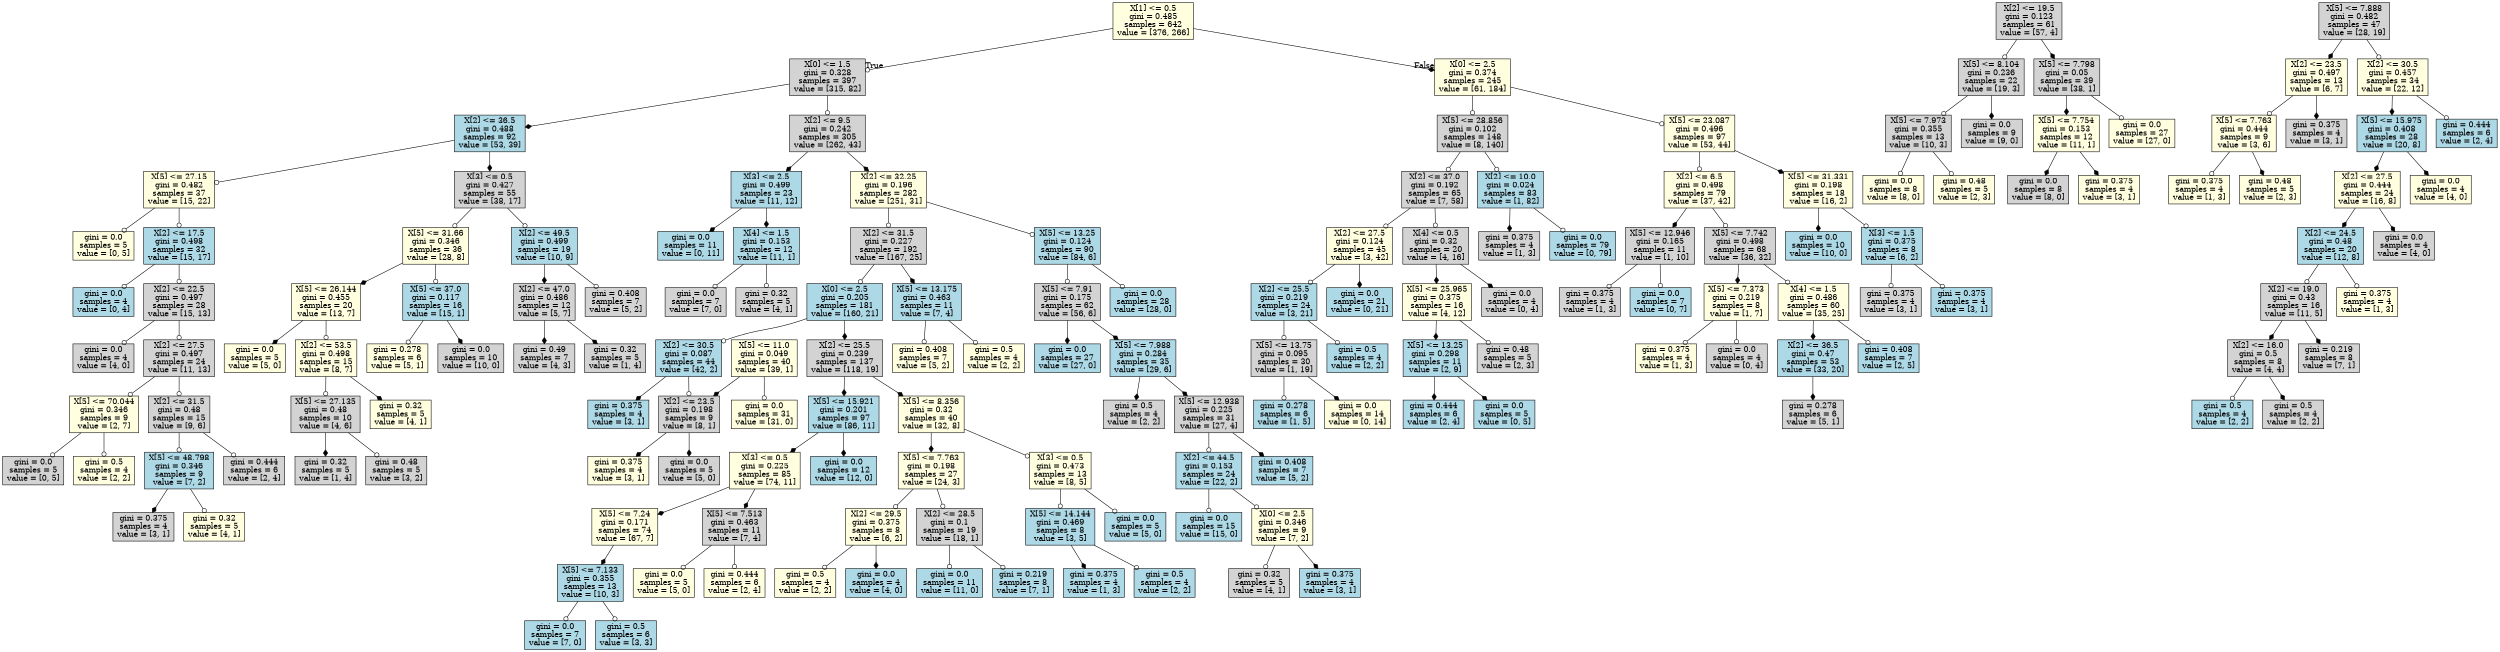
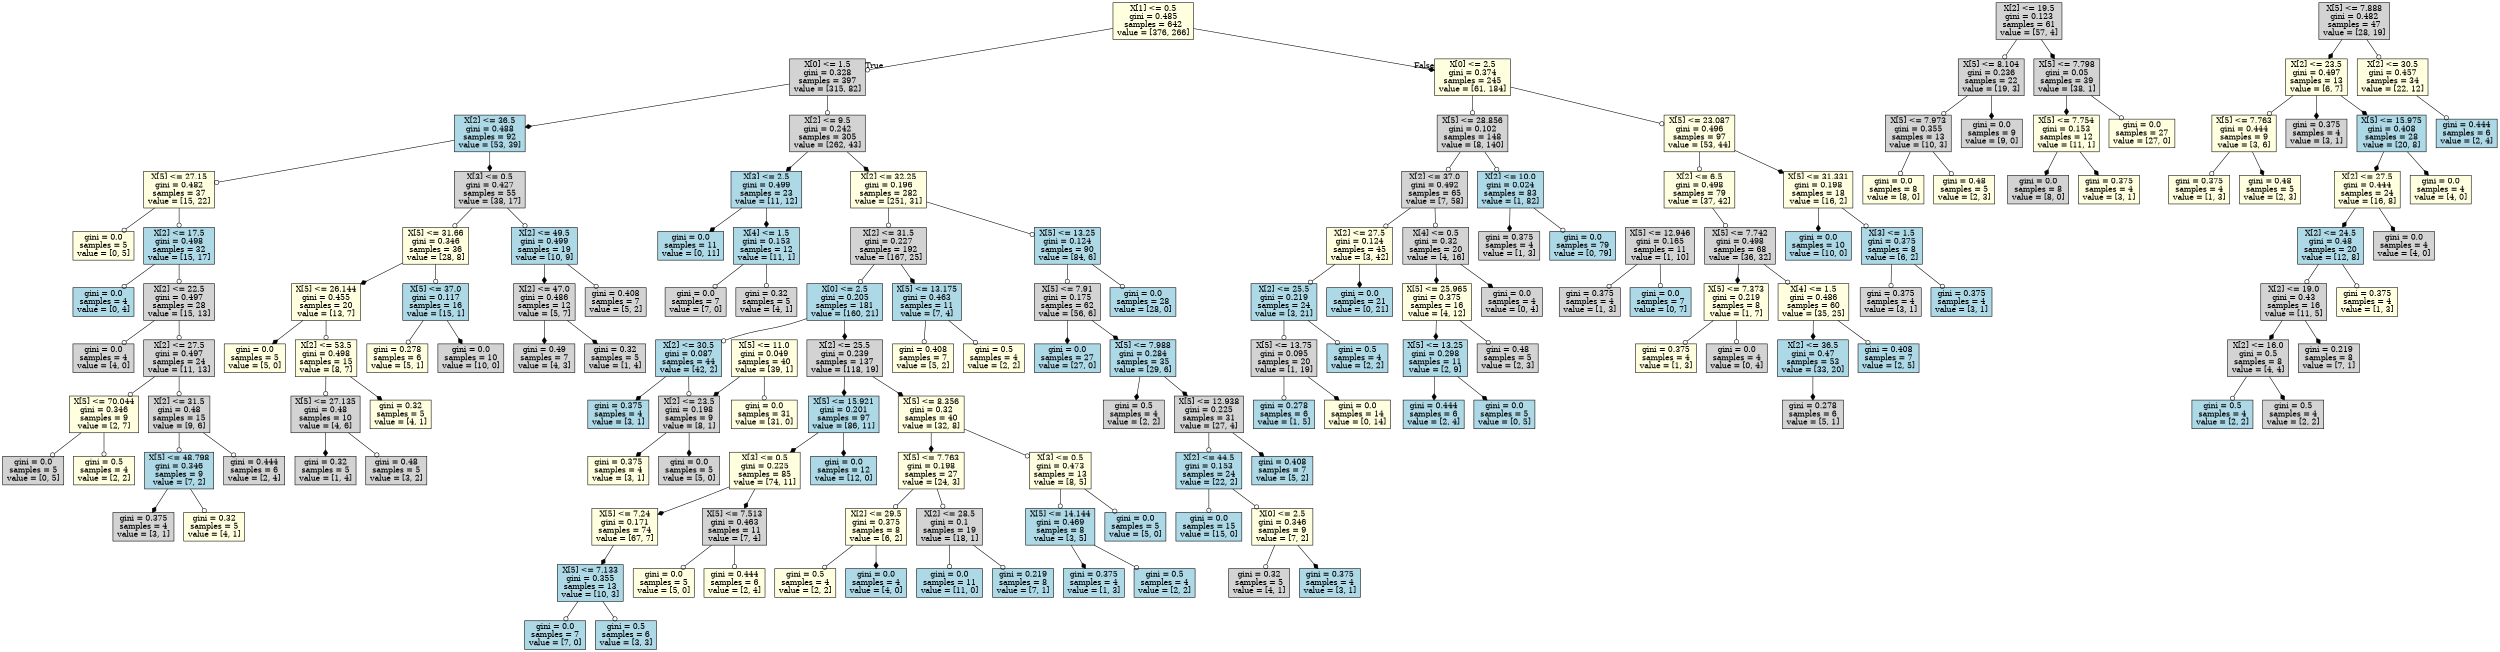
(2392, 102) -> (2351, 103)
(1435, 190) -> (1435, 190)
(1682, 215) -> none
(1284, 358) -> (1284, 358)
